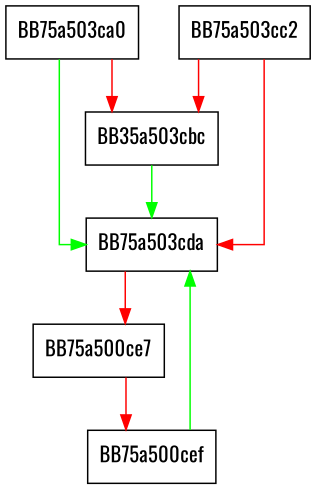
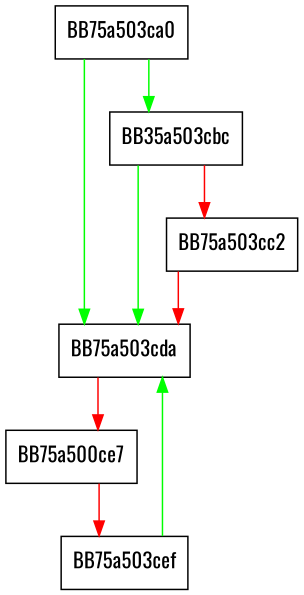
(112, 78) -> (149, 78)
(199, 78) -> (204, 184)
(152, 457) -> (125, 563)
